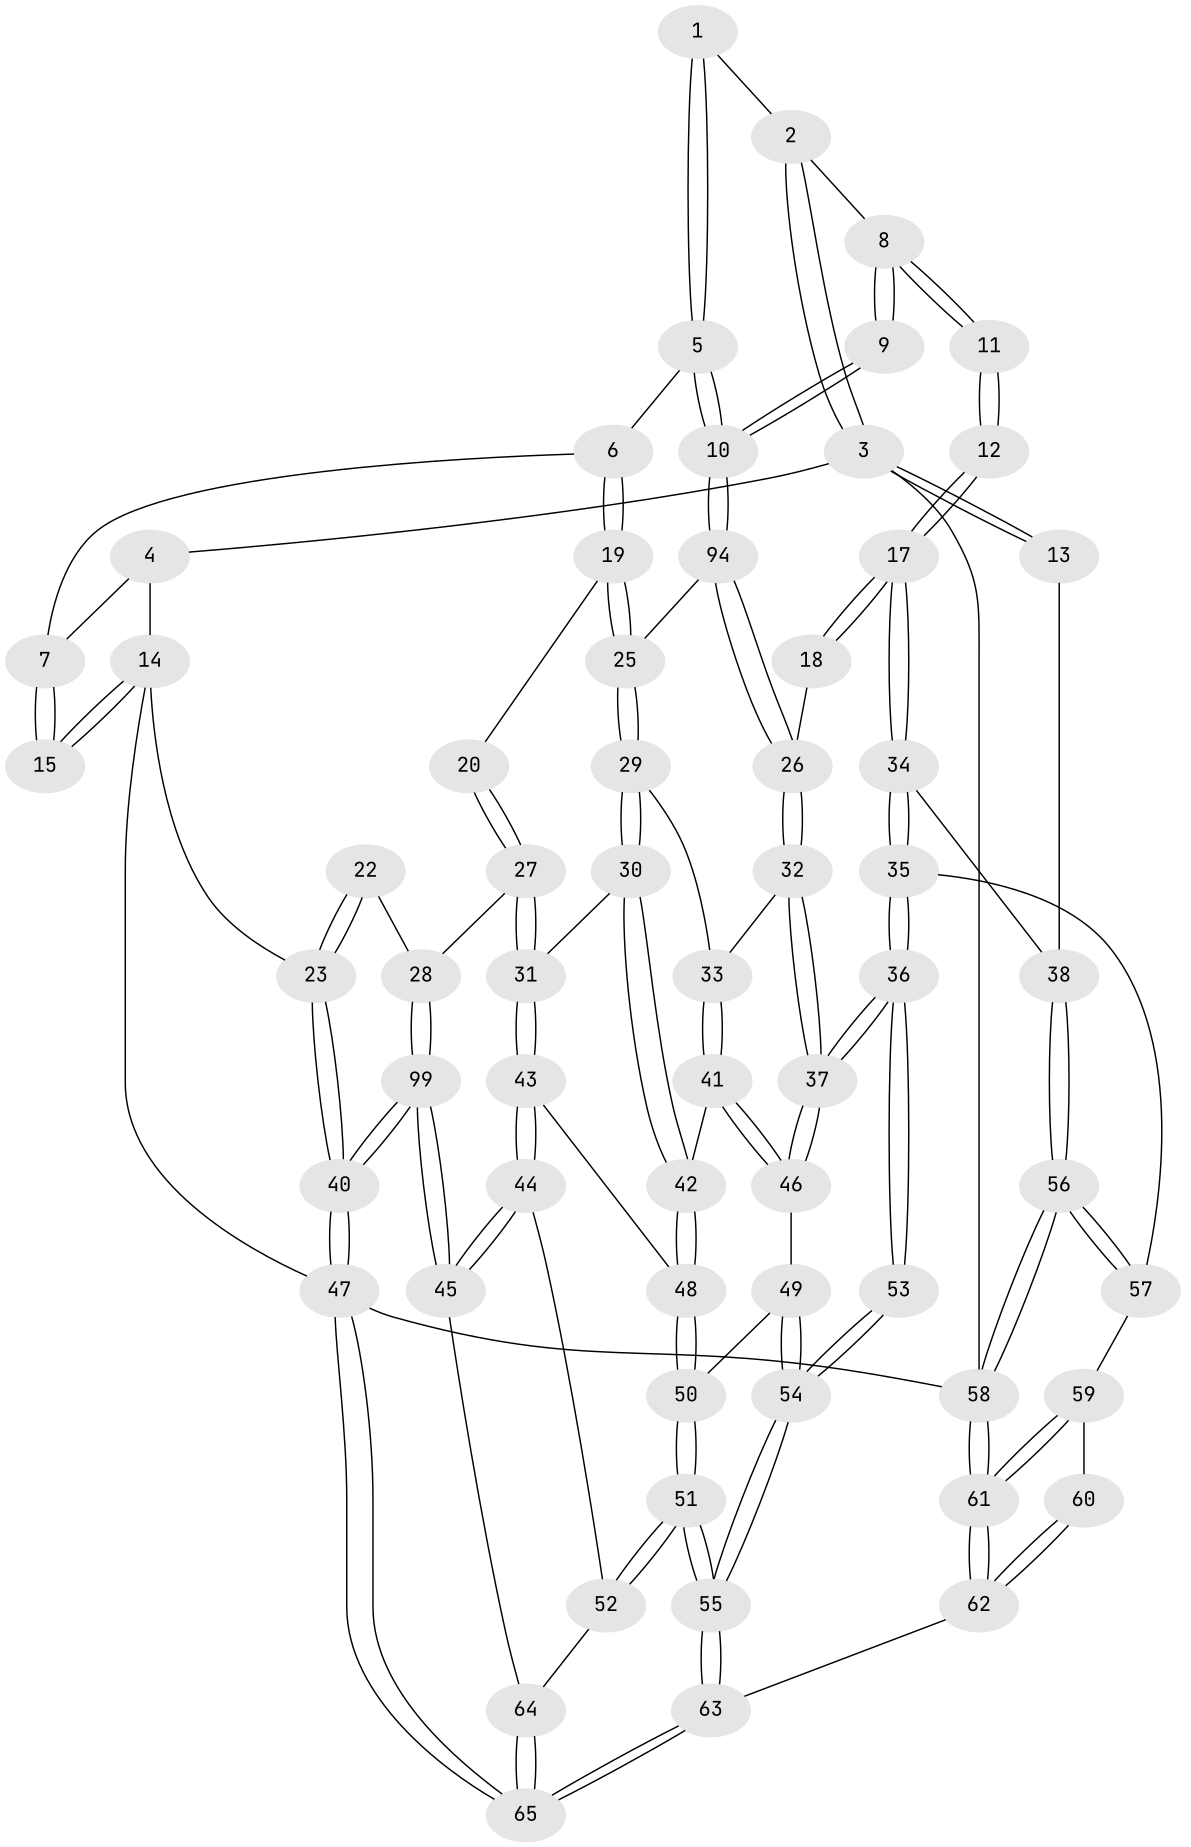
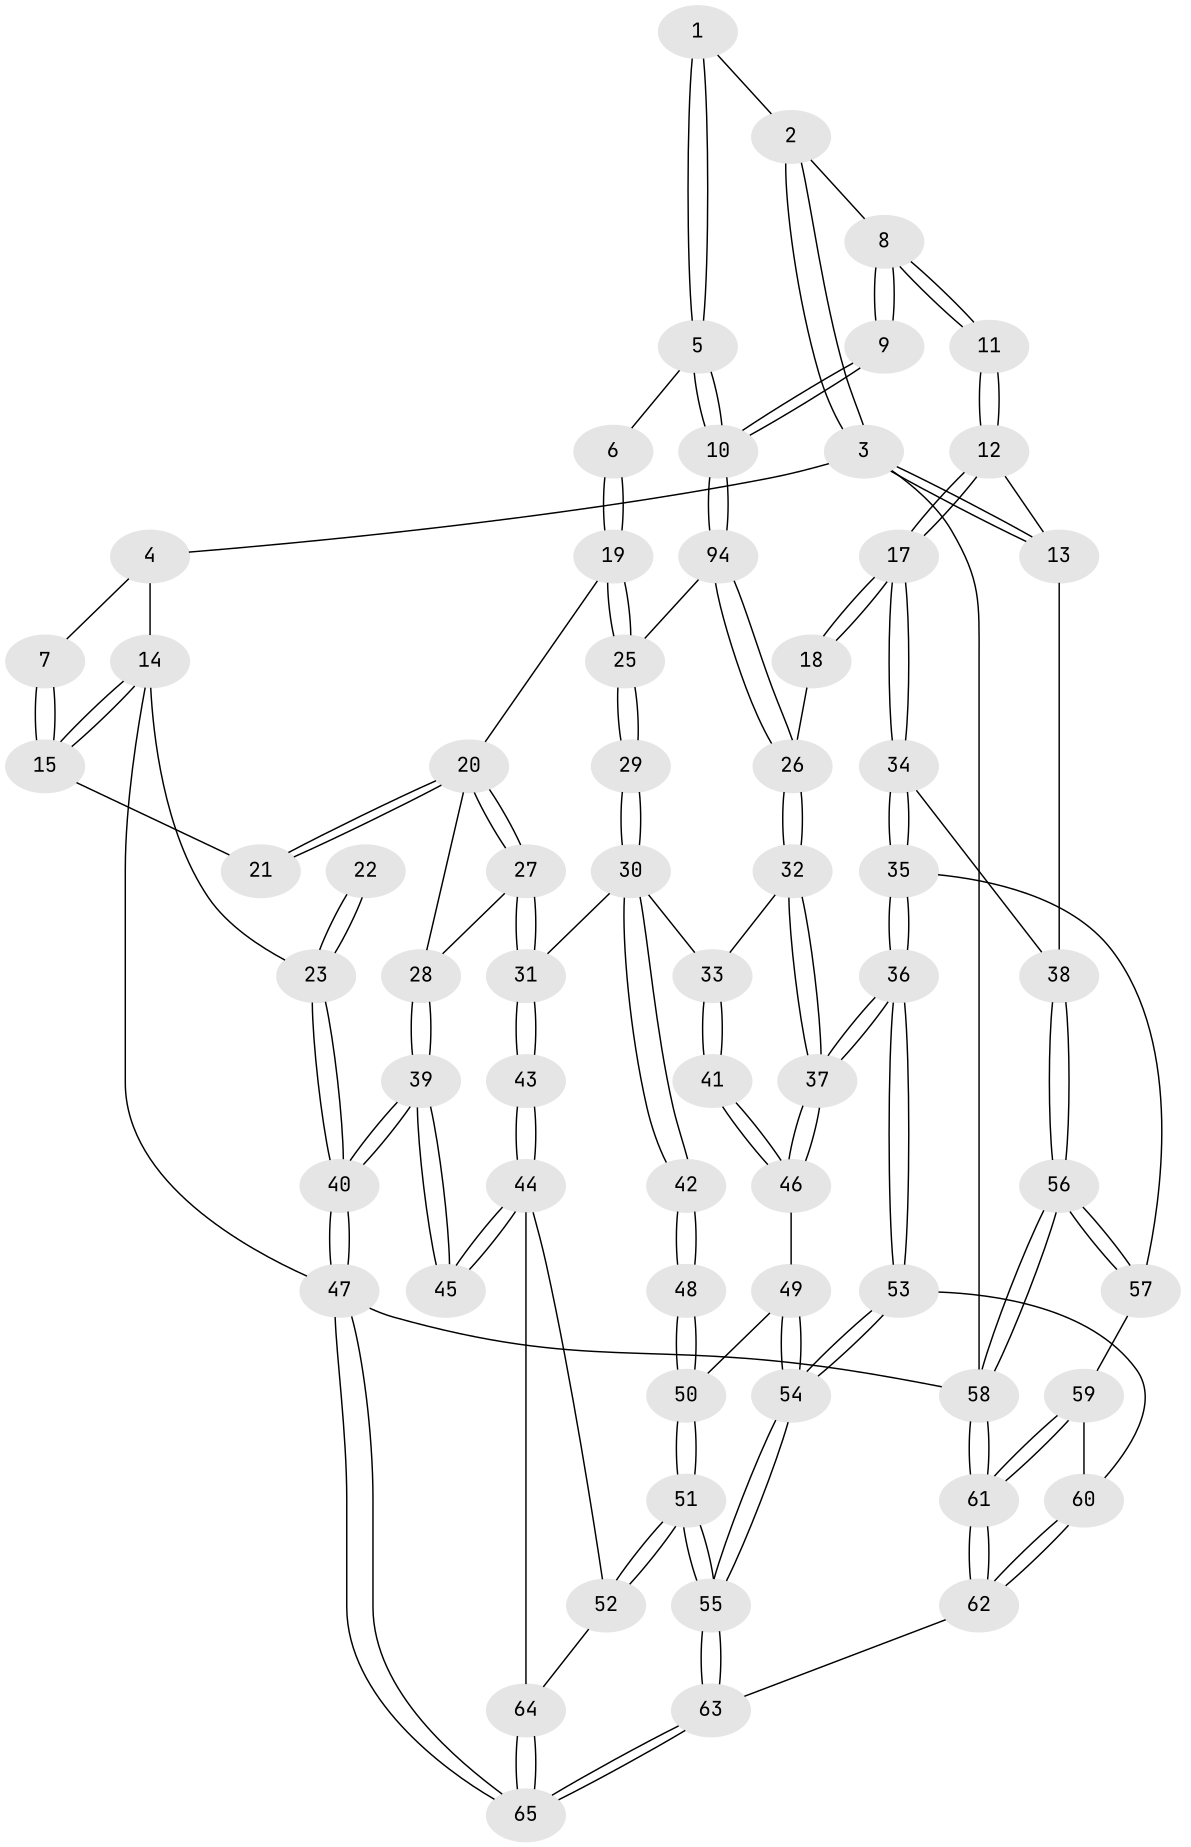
(273, 479) -> none
none -> (1024, 504)
(691, 866) -> (672, 924)
none -> (261, 871)
(393, 924) -> (445, 871)
(421, 1081) -> (421, 1081)
(699, 1134) -> none
(606, 1186) -> none
none -> (1101, 1336)
(480, 1501) -> (526, 1448)
